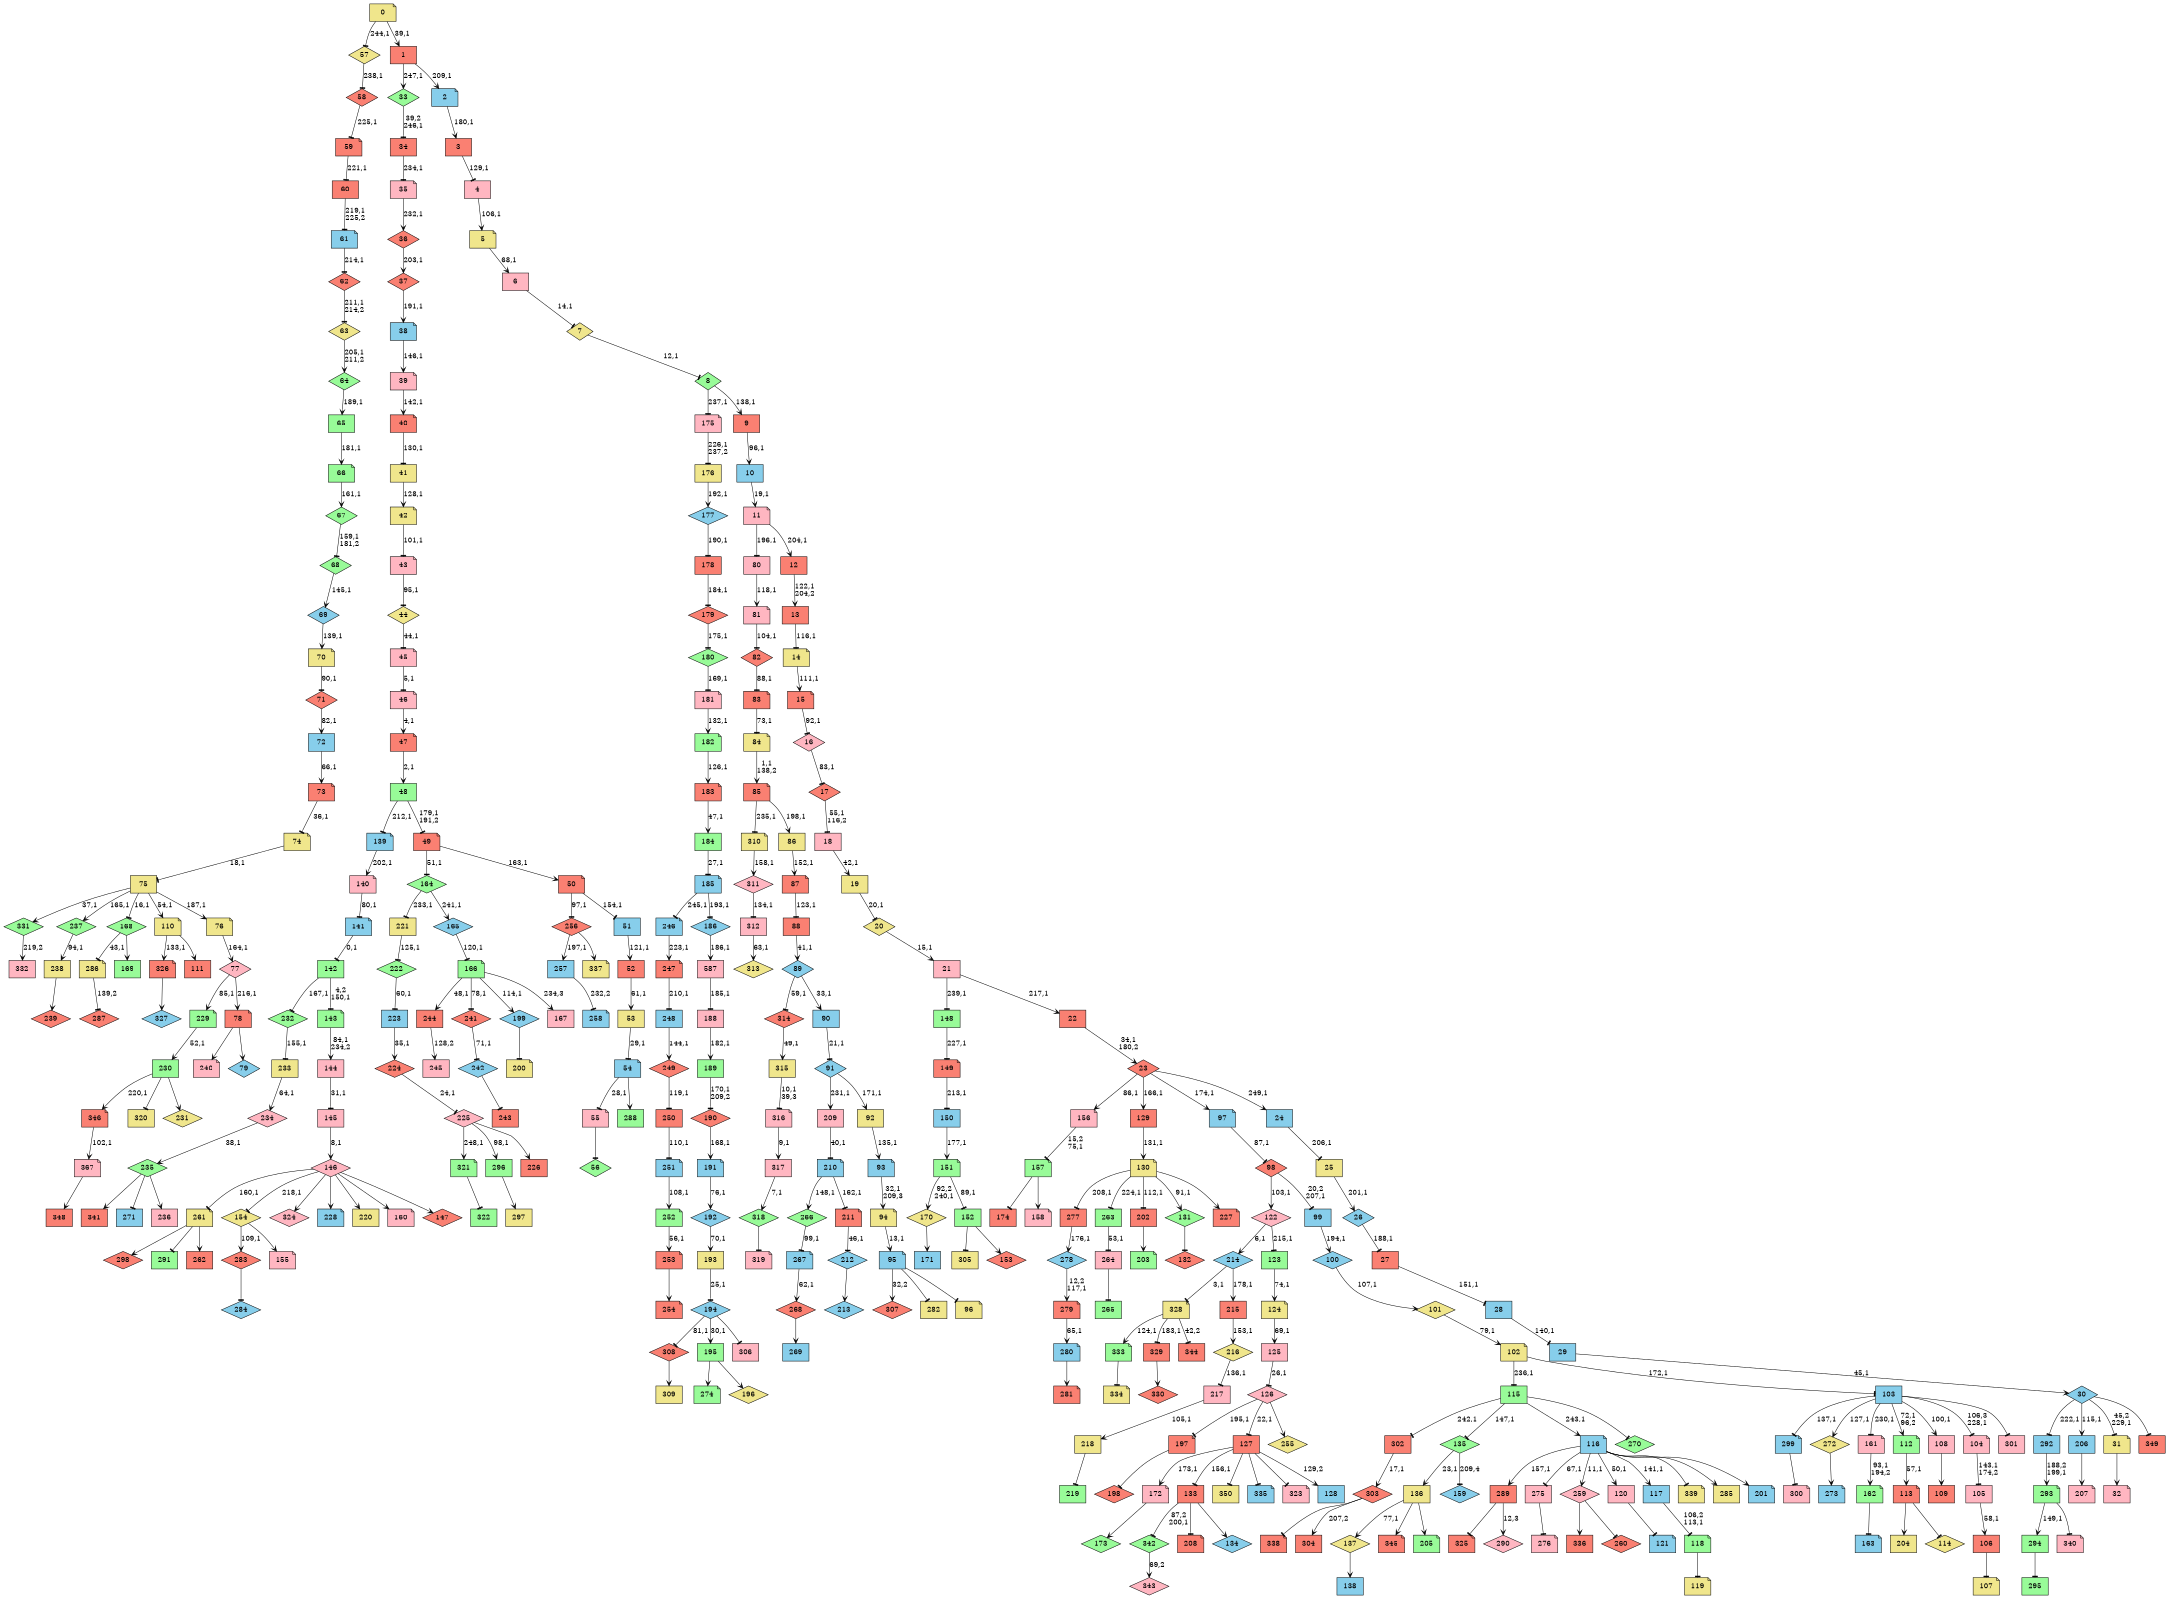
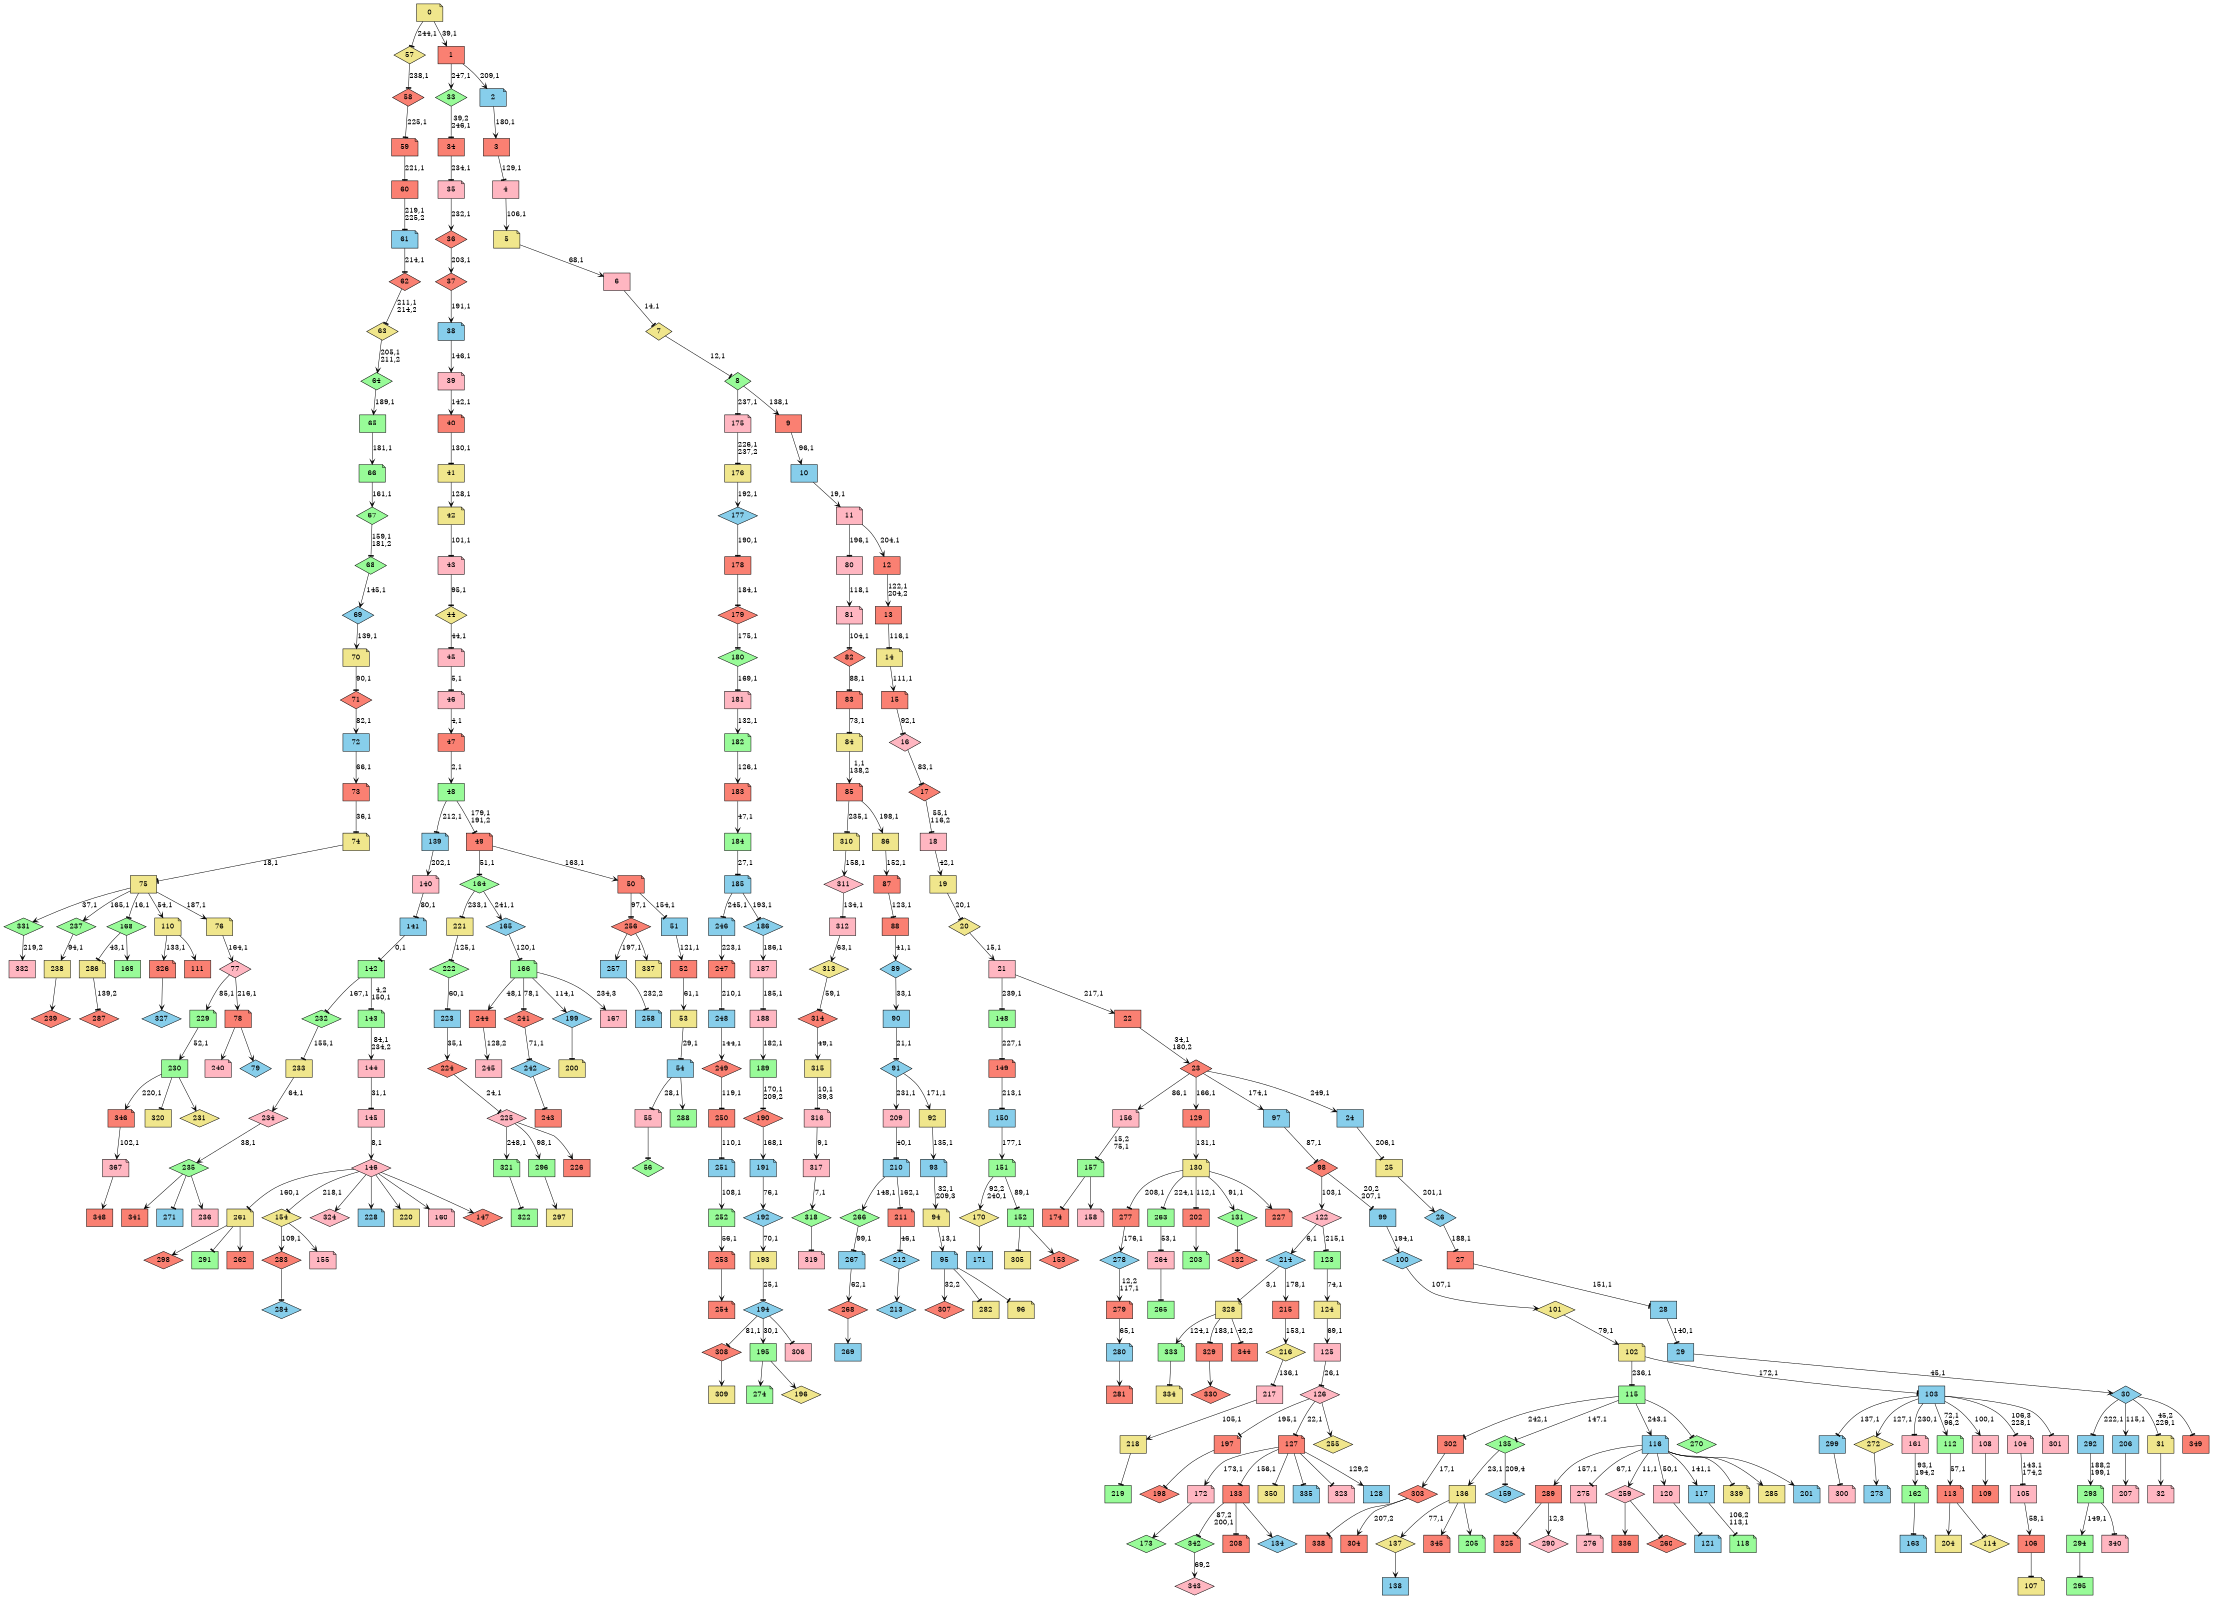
(710, 969) -> (763, 969)
(789, 992) -> (824, 993)
(1246, 1444) -> (1292, 1444)
(1698, 1586) -> none
